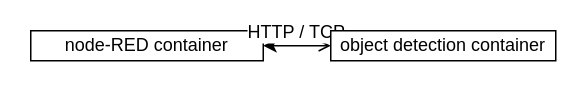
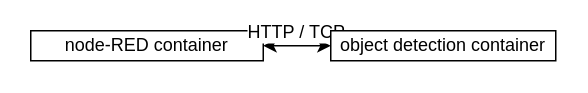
(321, 46) -> (319, 46)
